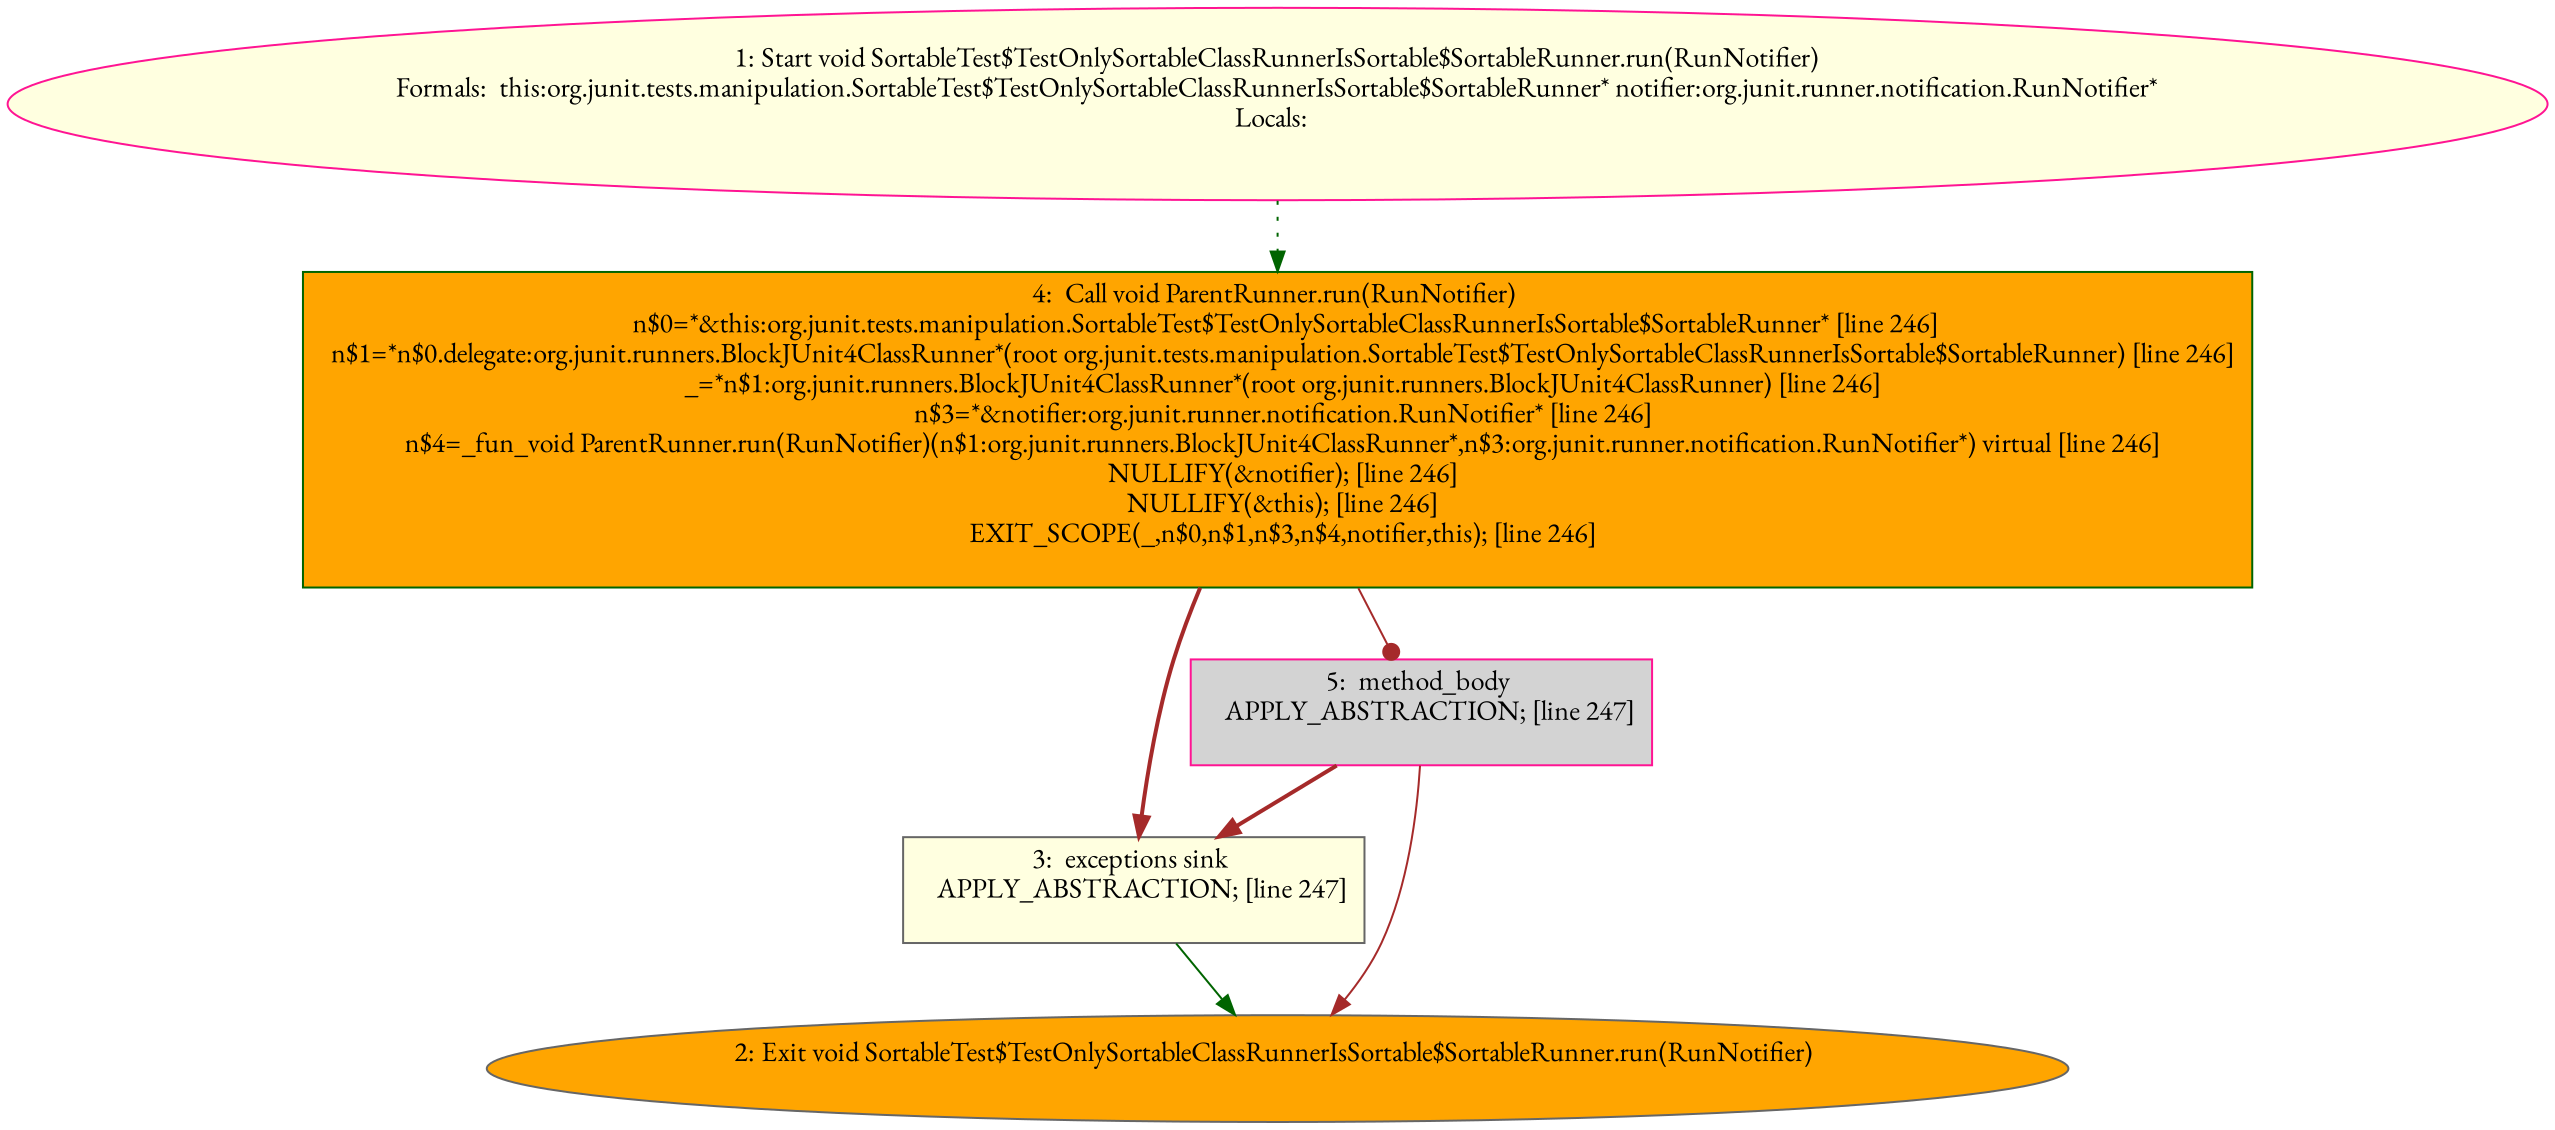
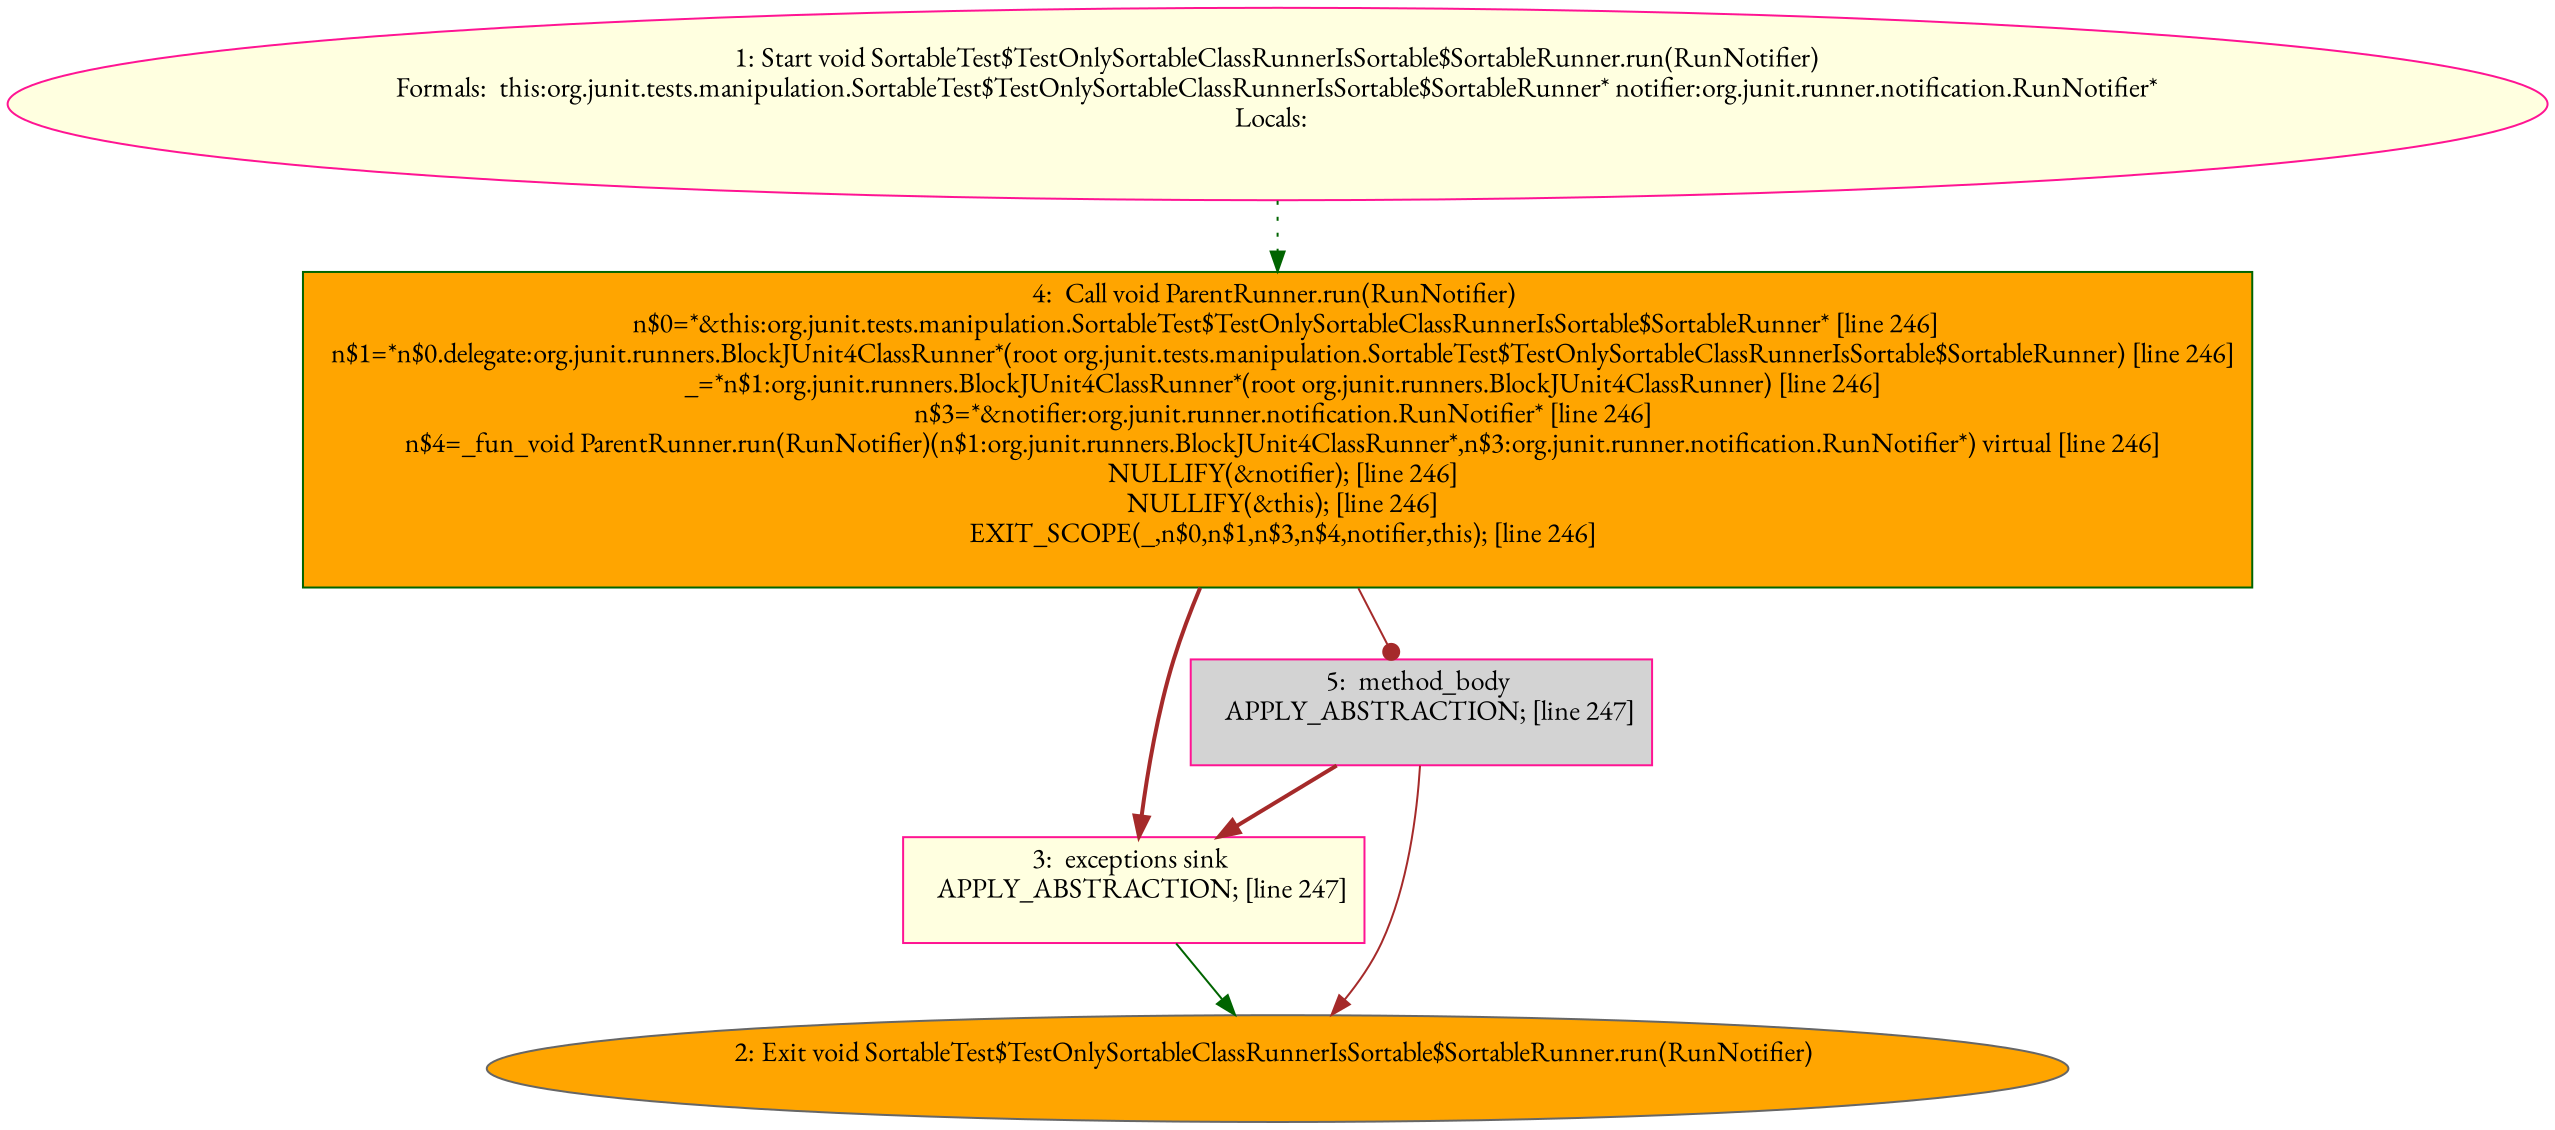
(1134, 890) -> (1134, 890)
